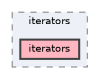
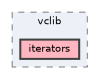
(50, 22) -> (50, 22)
